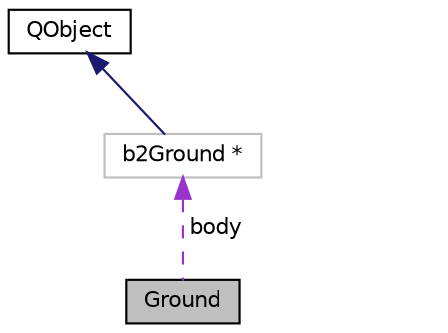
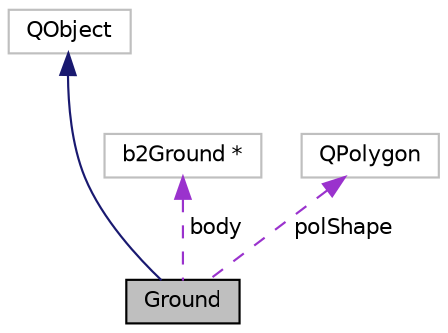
(70, 32) -> (70, 32)
(134, 101) -> (90, 189)
none -> (370, 156)
